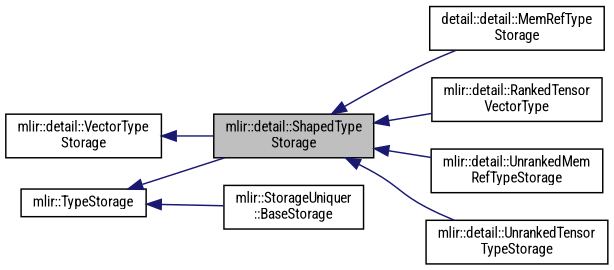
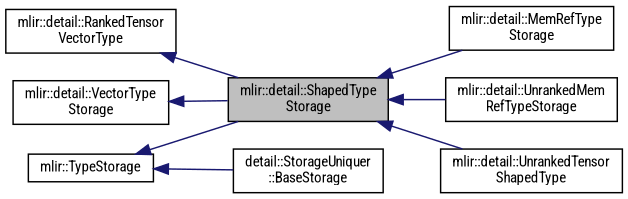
(517, 28) -> (531, 28)
(410, 117) -> (207, 68)
(294, 207) -> (308, 171)
(517, 242) -> (531, 171)
